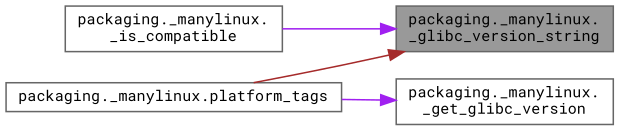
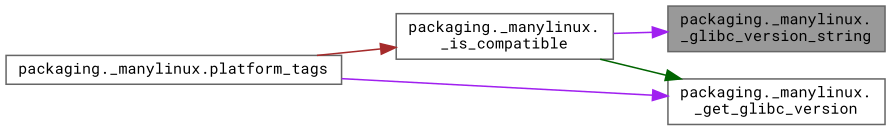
none -> (633, 67)
(321, 69) -> (349, 52)
